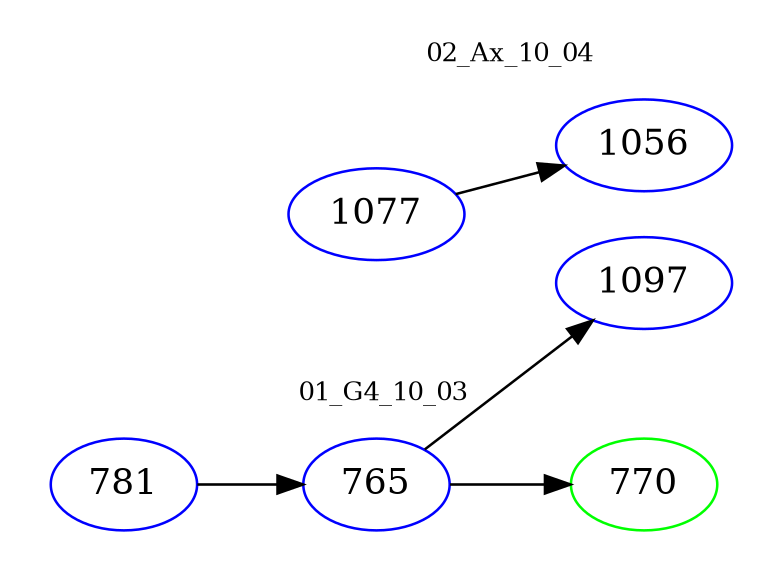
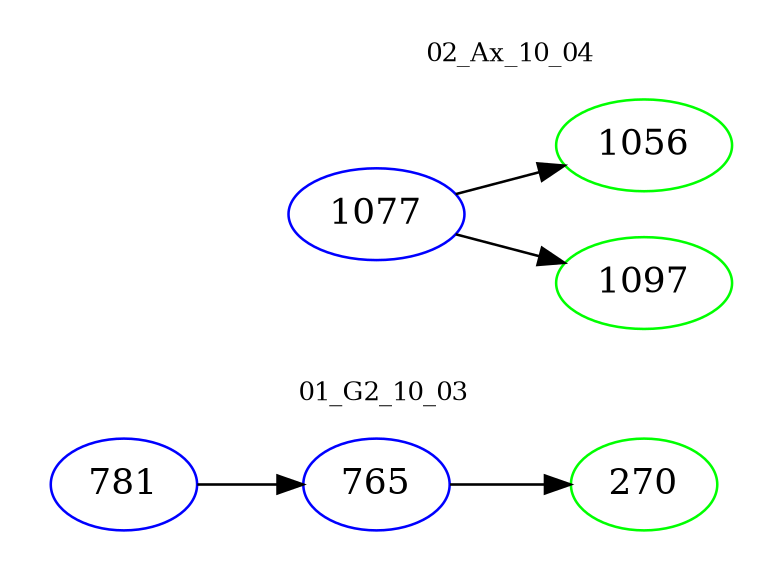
(644, 145) -> (644, 145)
(644, 283) -> (644, 283)
(499, 393) -> (498, 245)
(384, 394) -> (384, 394)
(644, 484) -> (644, 484)
